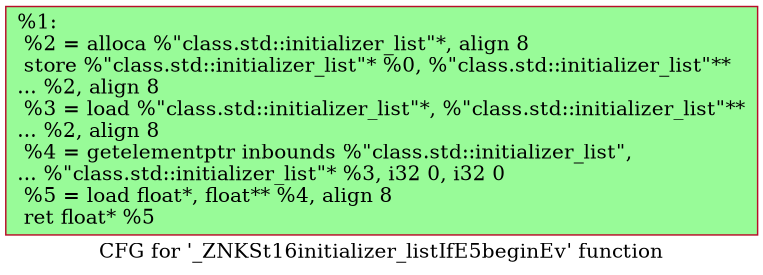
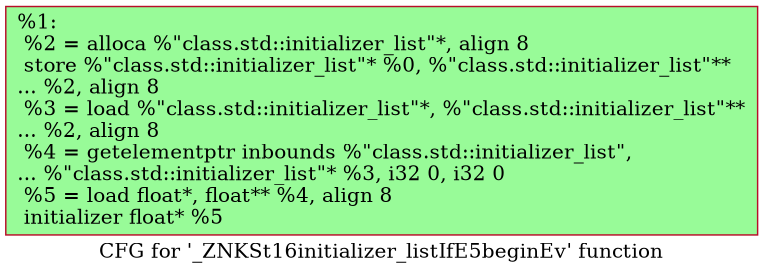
(87, 218) -> (121, 218)
